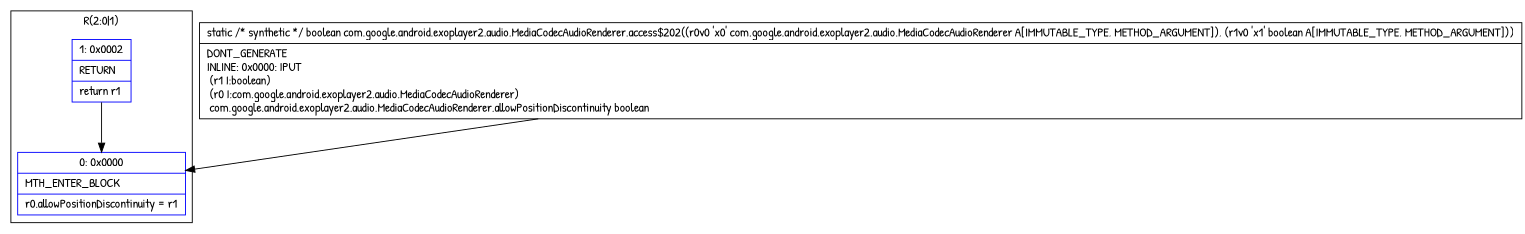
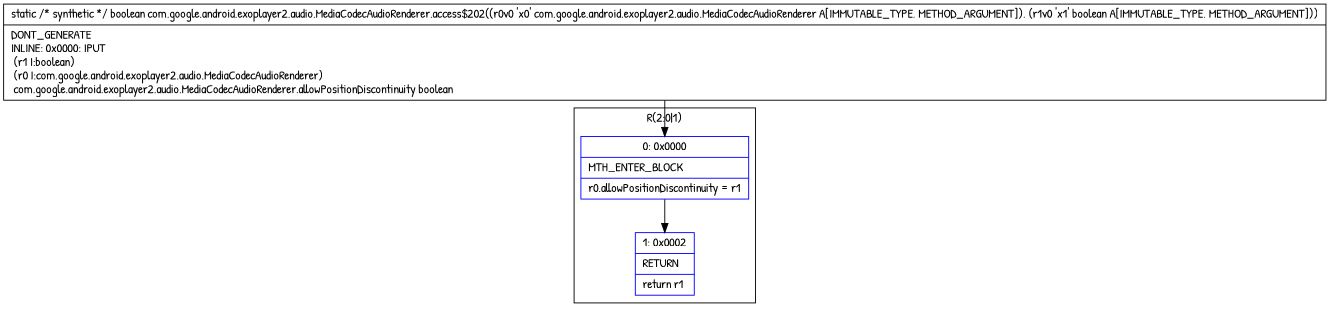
(102, 123) -> (665, 211)
